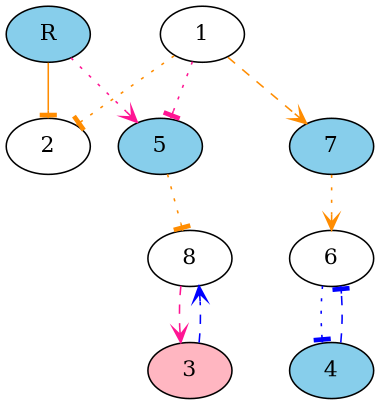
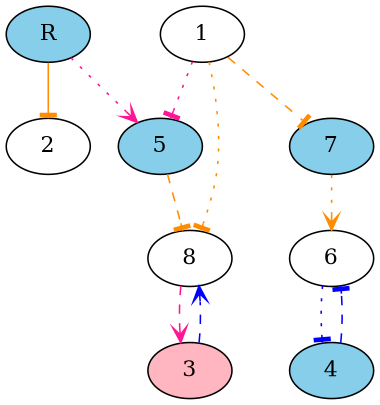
(261, 85) -> (261, 85)
(129, 88) -> (219, 143)
(174, 199) -> (174, 199)
